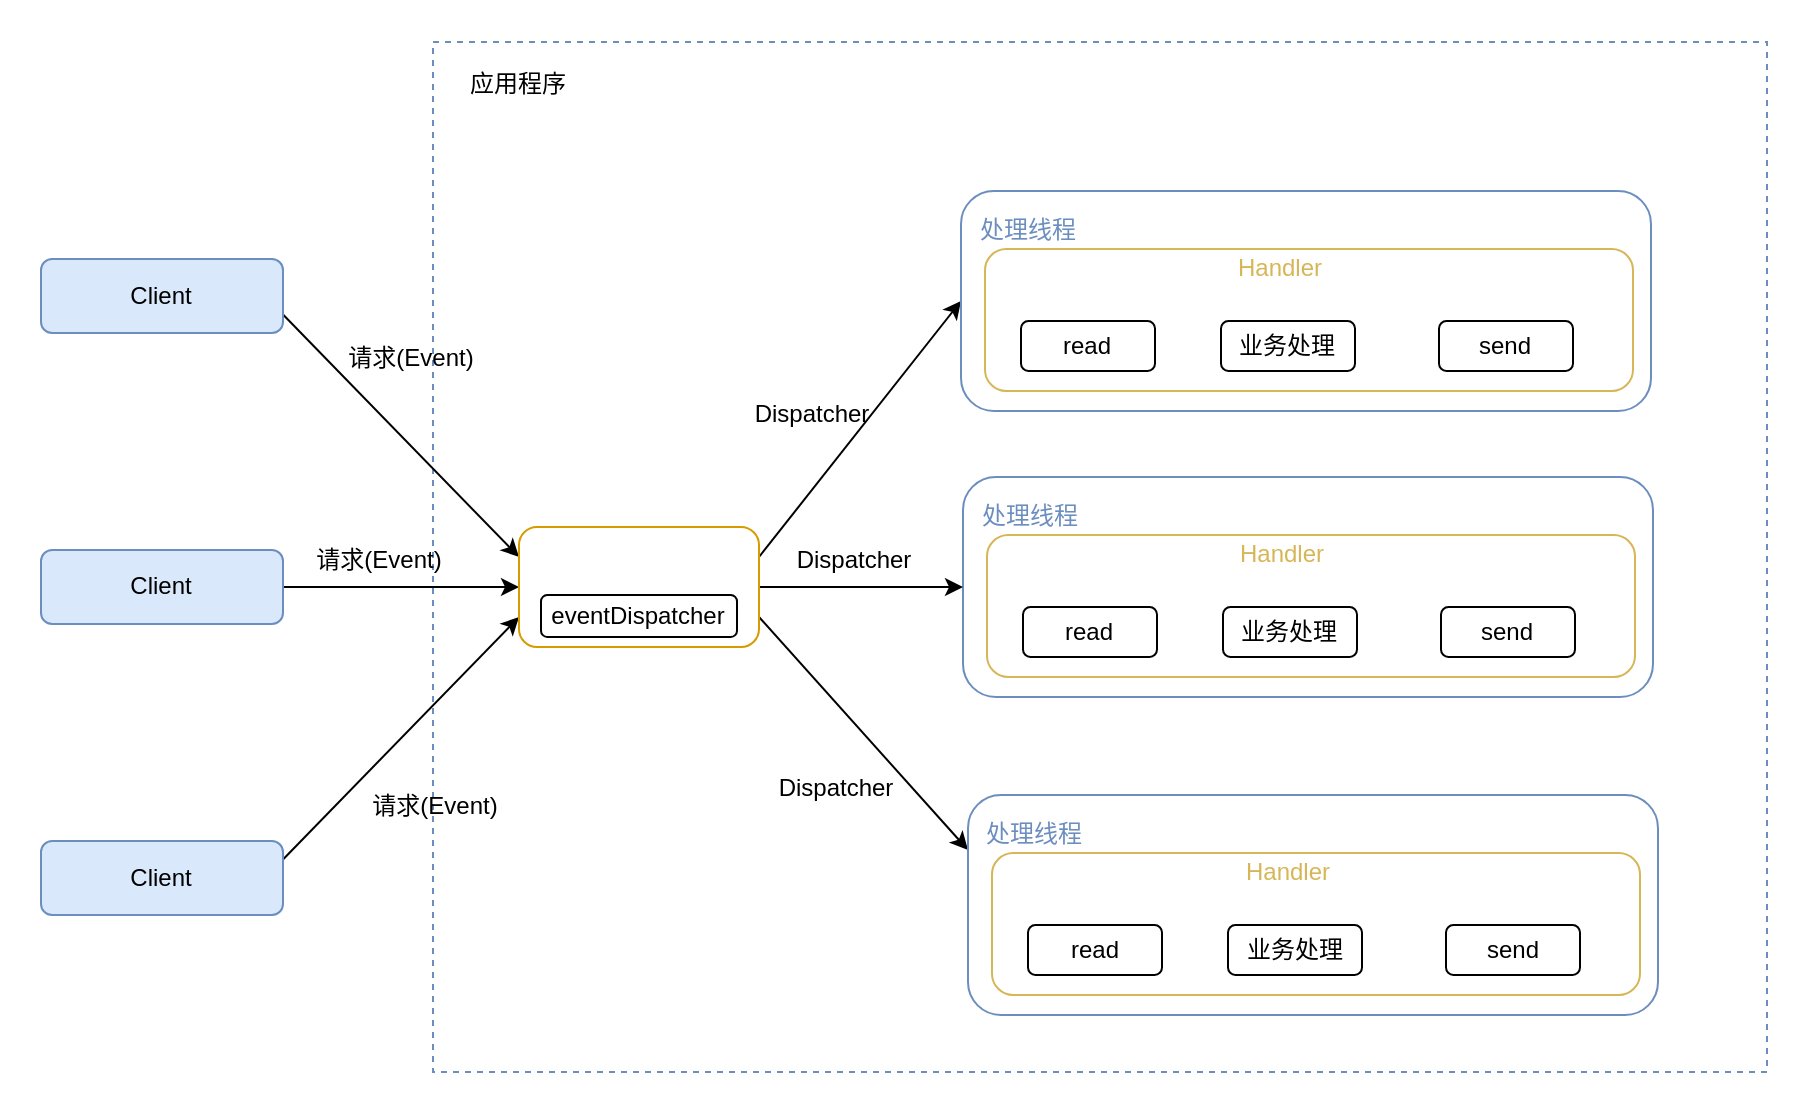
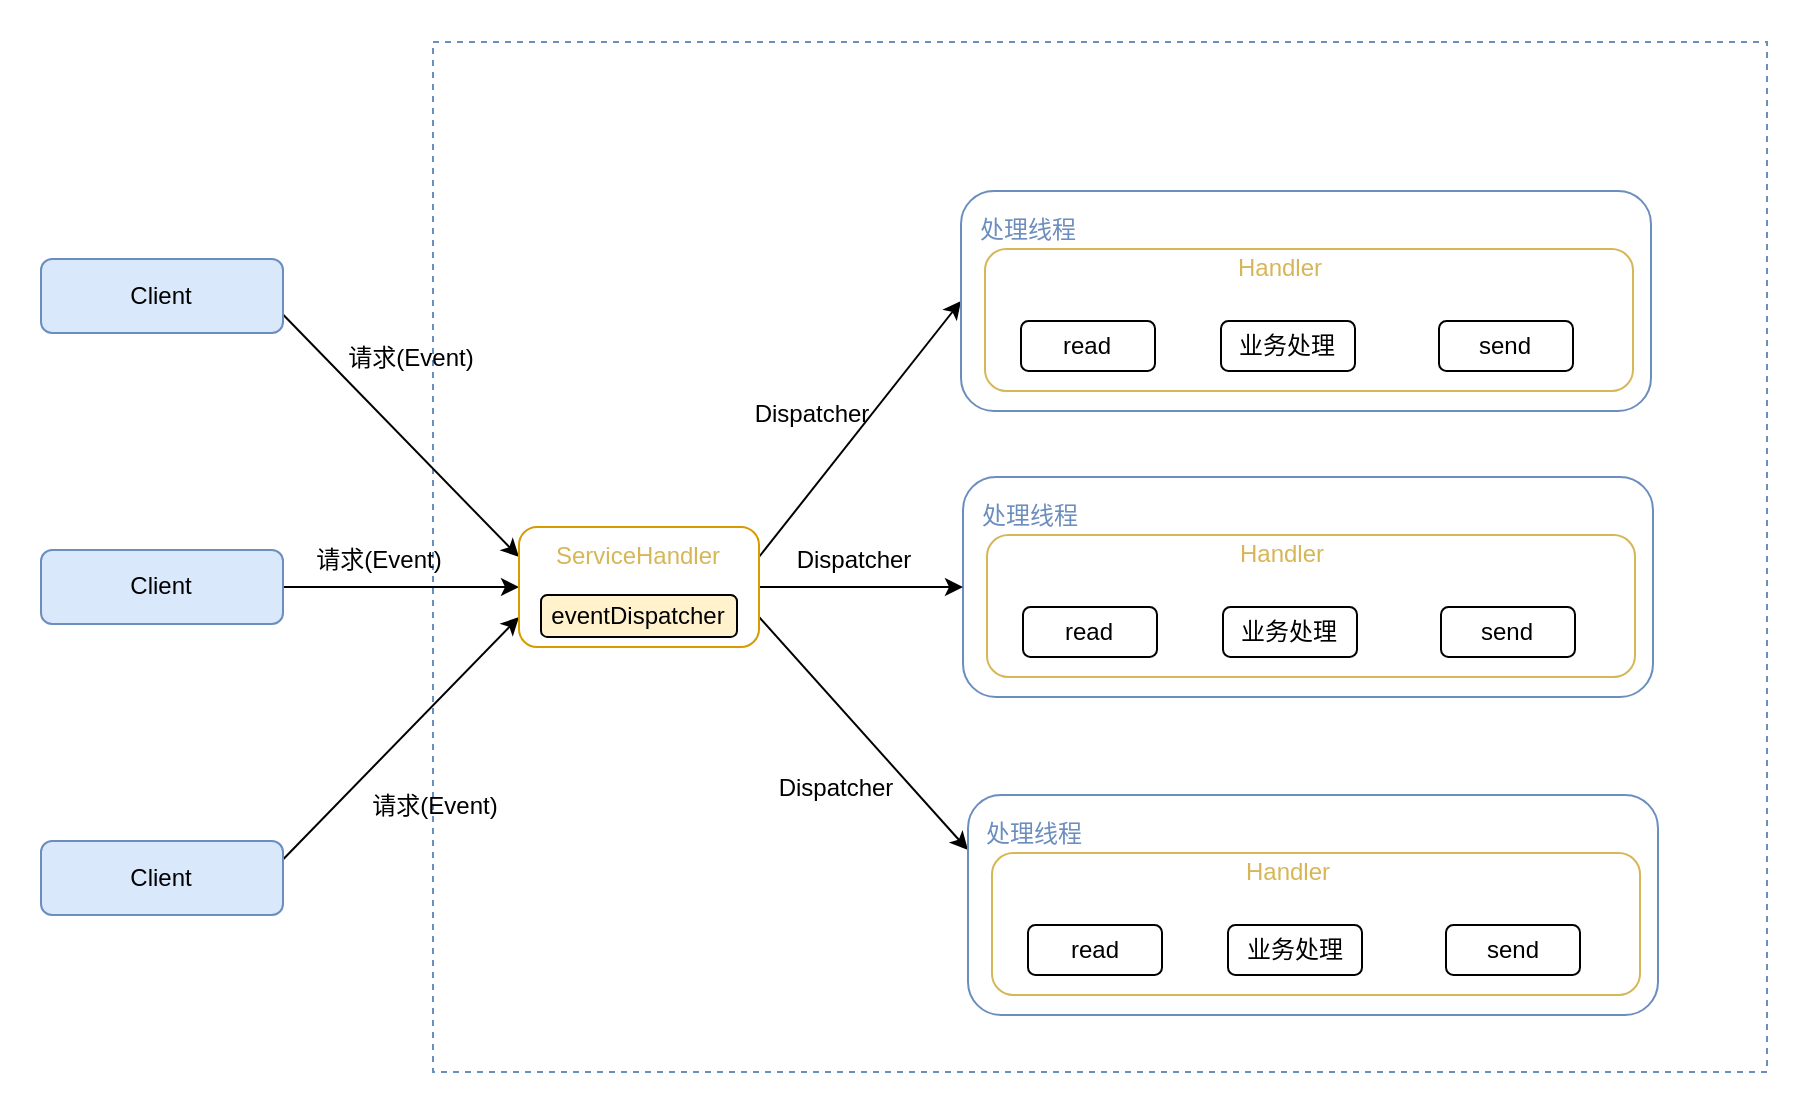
(519, 85) -> none
none -> (639, 557)
(639, 616) -> (639, 616)
